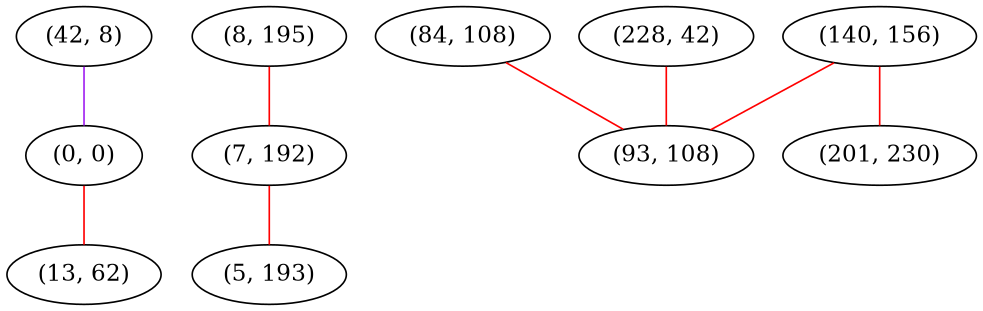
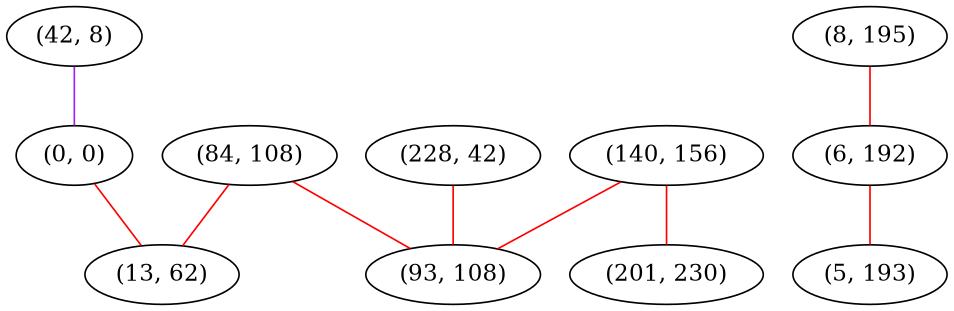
(269, 155) -> (870, 155)
none -> (206, 215)
